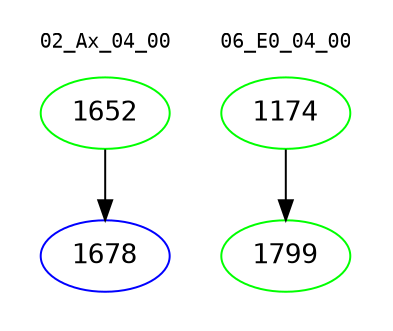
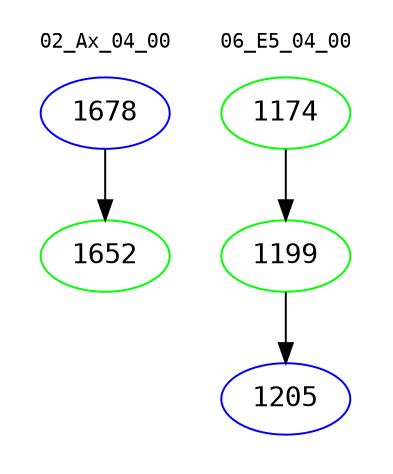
(287, 43) -> (287, 43)
(105, 175) -> (105, 175)
(286, 256) -> (286, 256)
none -> (286, 399)
